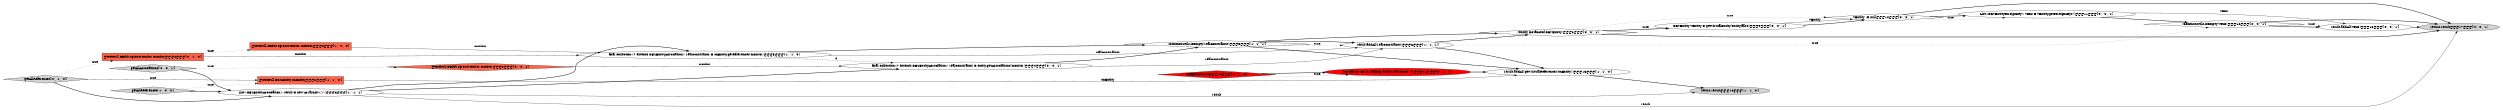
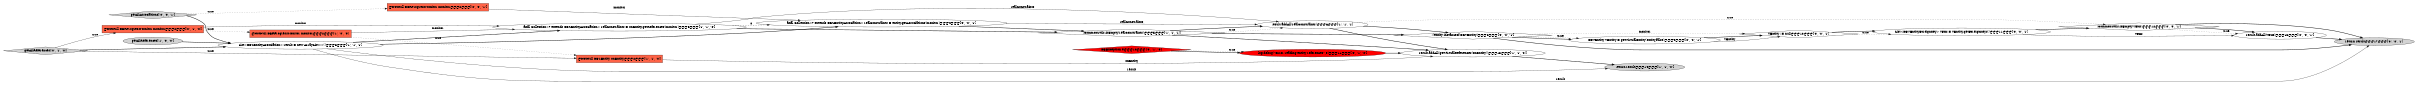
(2177, 3) -> none
(1730, 16) -> (1645, 32)
(480, 67) -> (438, 7)
(82, 68) -> (84, 39)
(214, 86) -> (463, 46)
(153, 91) -> (153, 41)
